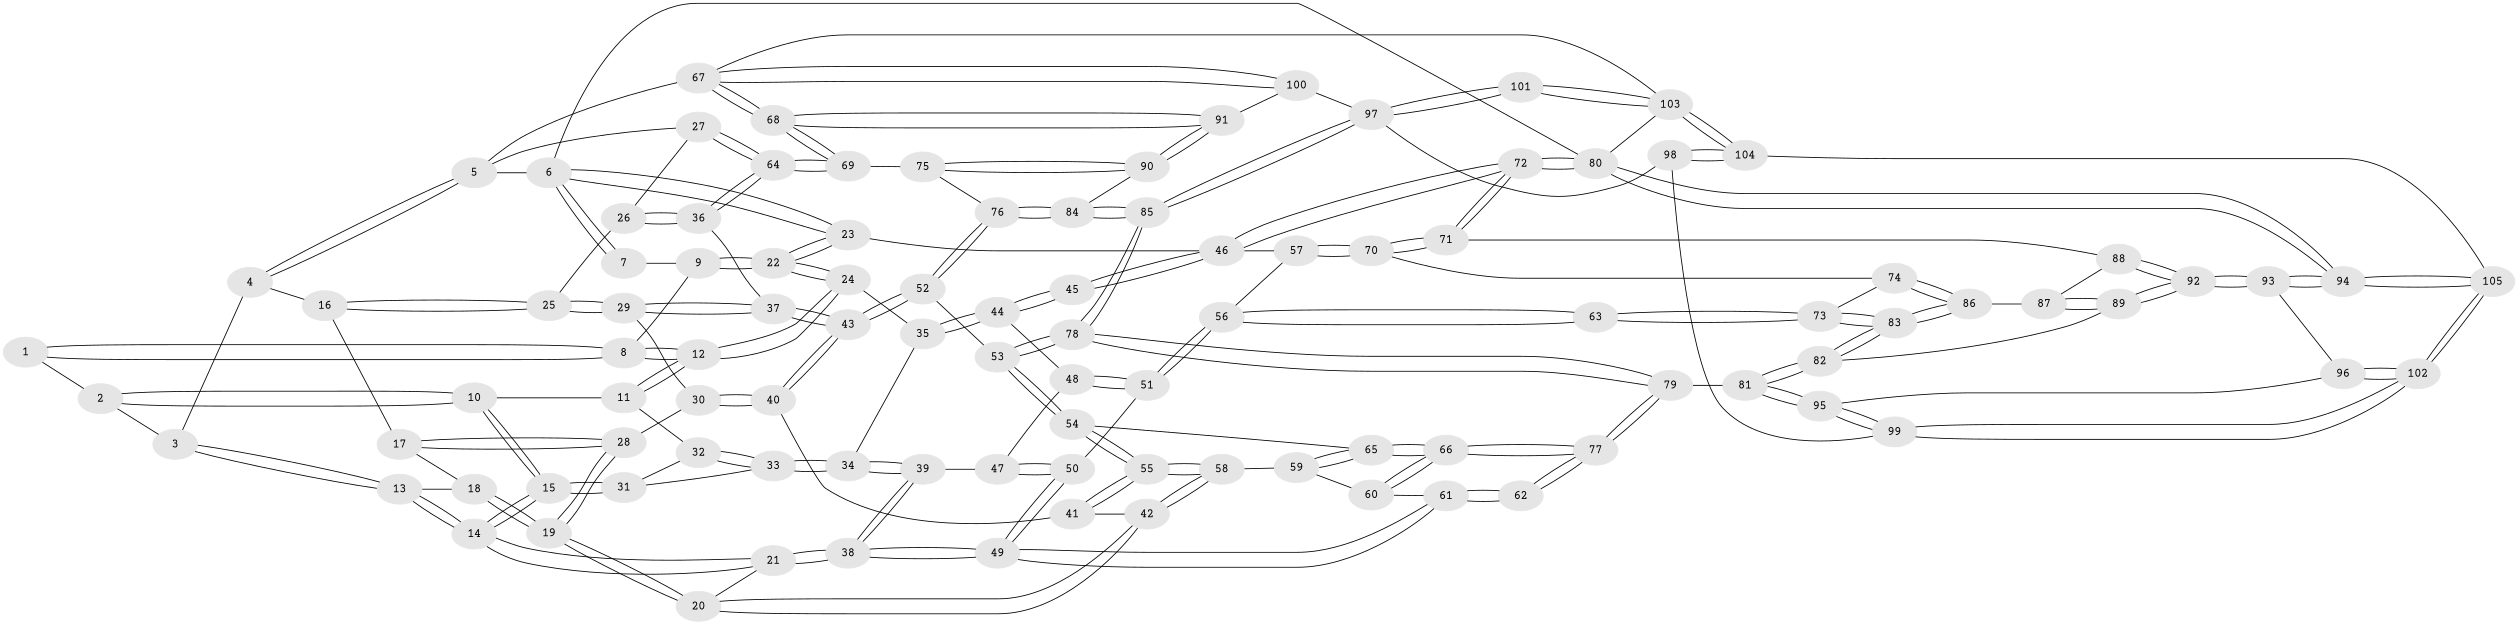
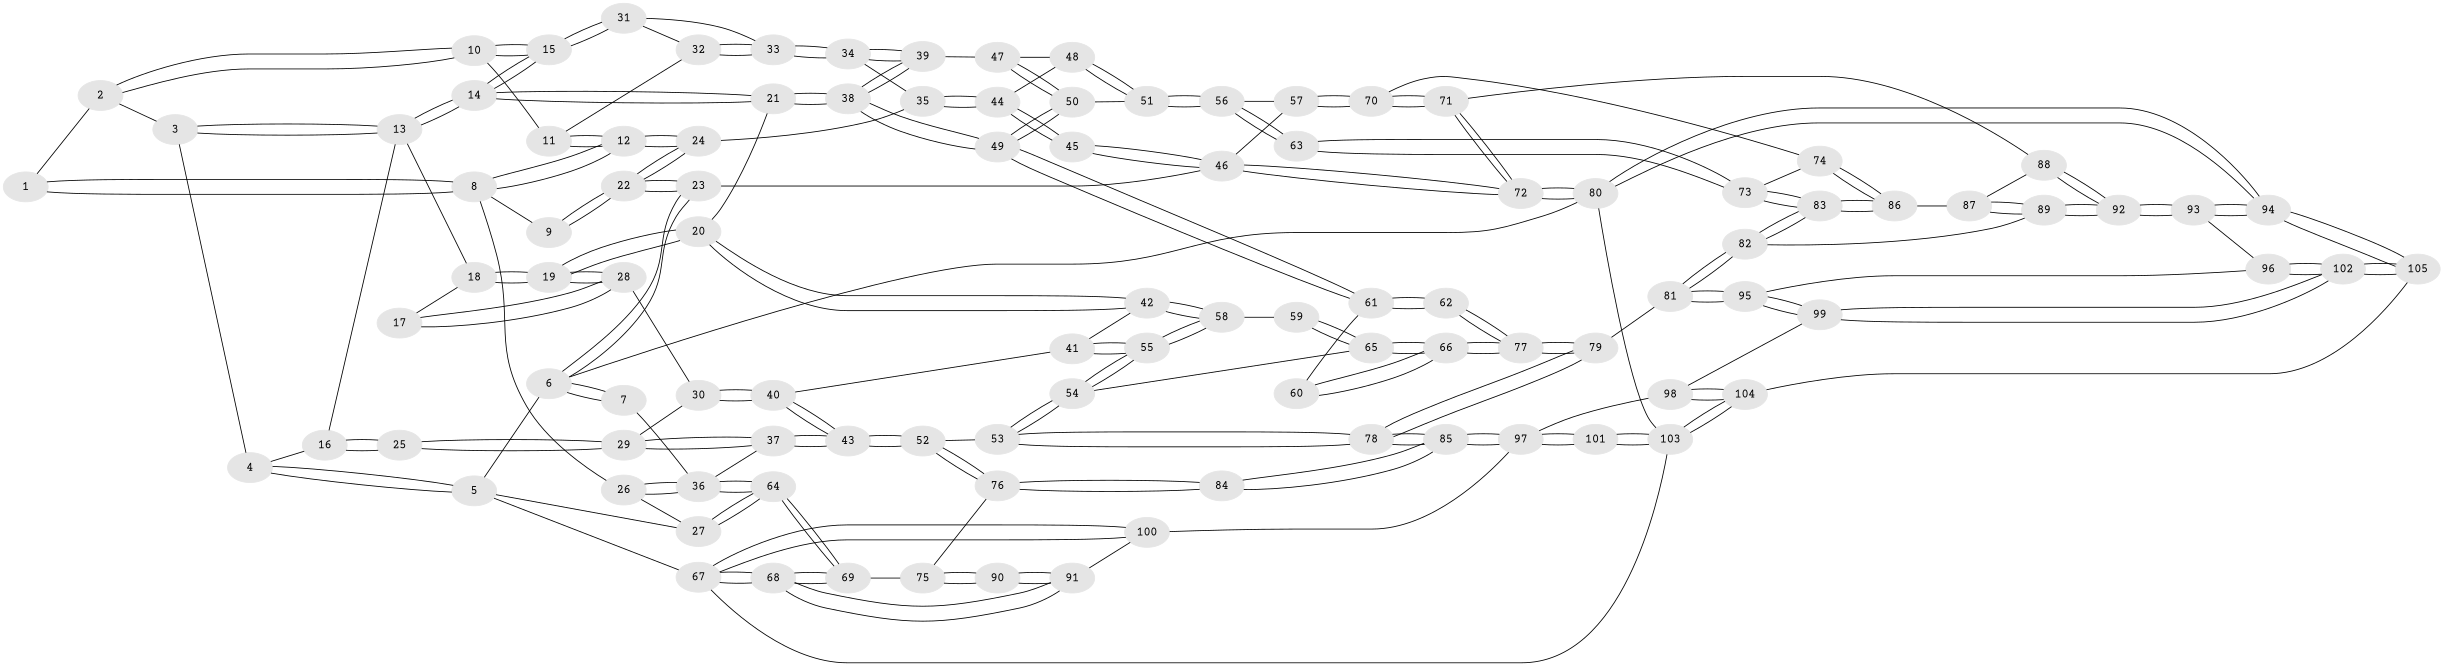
(1110, 190) -> none
(584, 261) -> (508, 359)
(661, 263) -> (655, 433)
(362, 375) -> (362, 287)
(1334, 481) -> none
